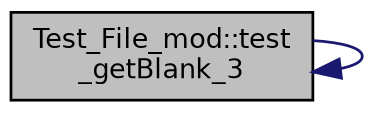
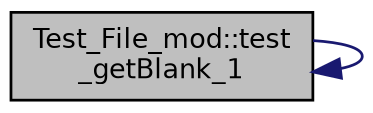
(162, 56) -> (162, 56)
